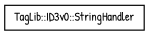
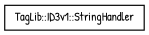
(74, 18) -> (74, 18)
